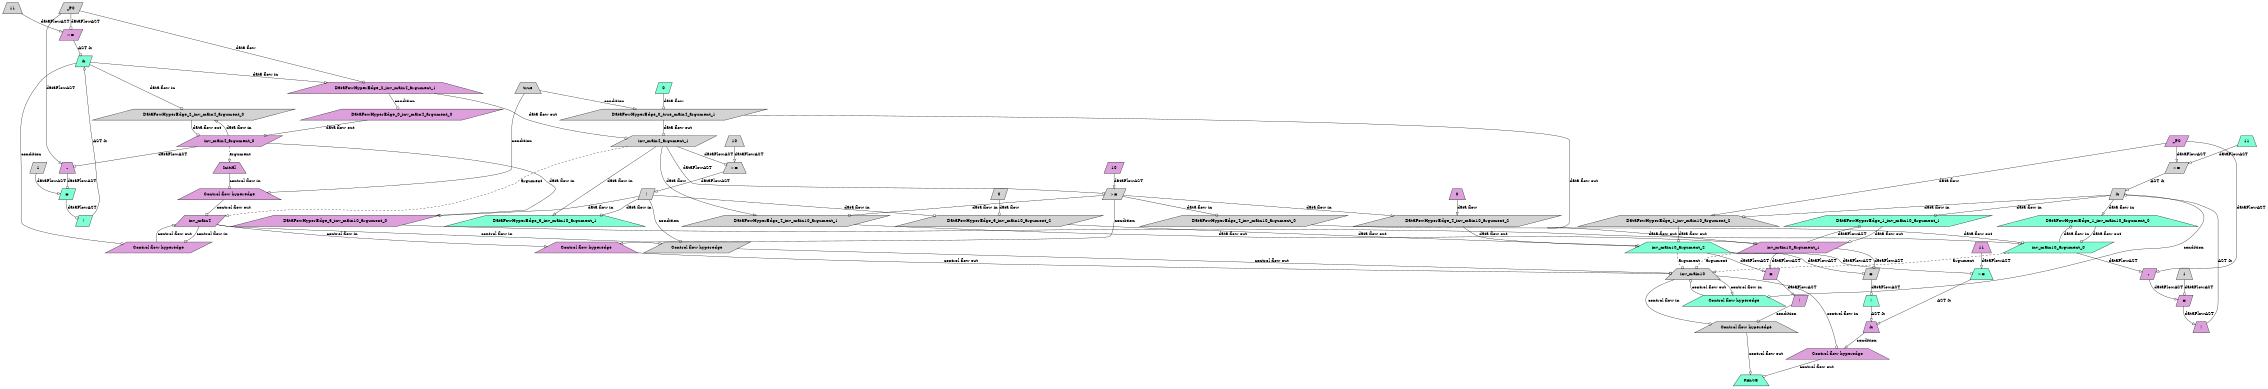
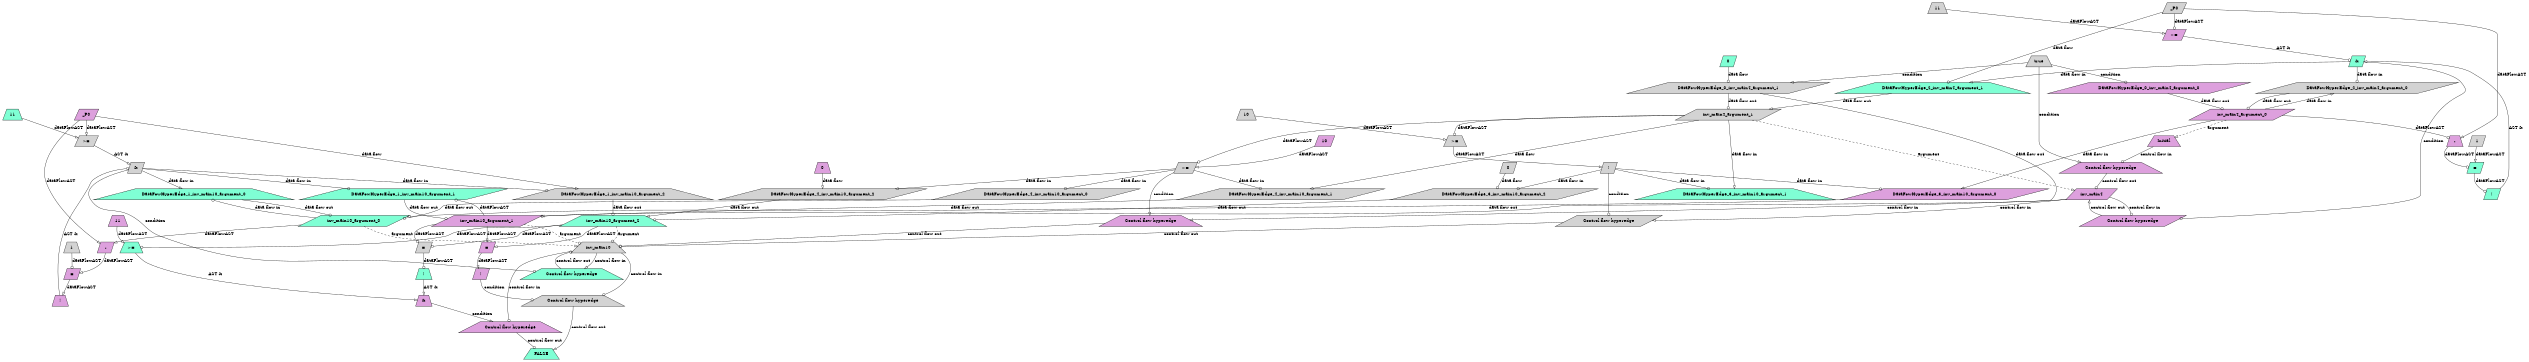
(385, 88) -> (1933, 88)
(393, 100) -> (2088, 73)
(664, 115) -> (1728, 88)
(528, 120) -> (1832, 101)
